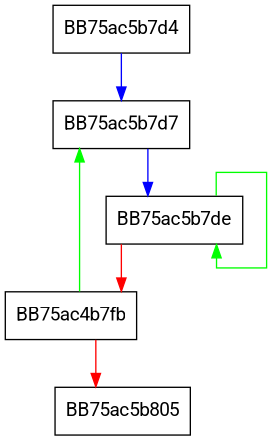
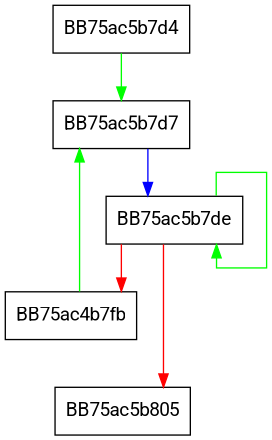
(121, 70) -> (121, 70)
(96, 357) -> (163, 309)
